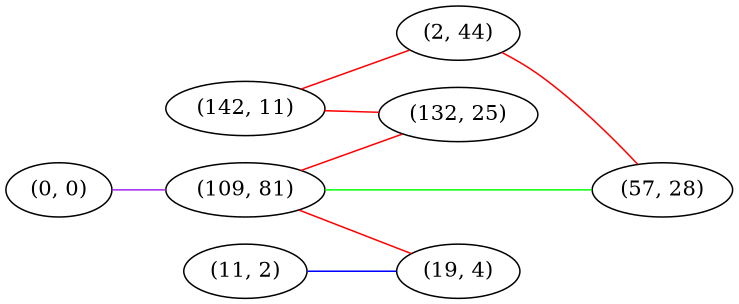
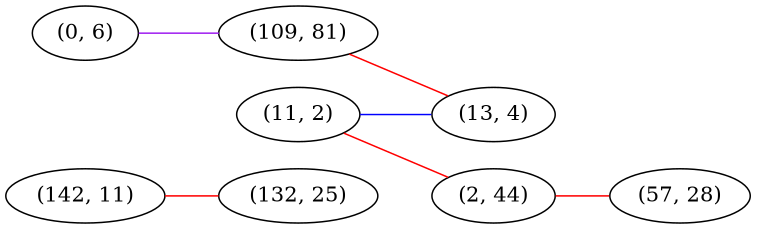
(355, 70) -> (396, 155)
(352, 152) -> none
(59, 190) -> (85, 33)
(458, 190) -> none
(458, 271) -> (494, 115)
